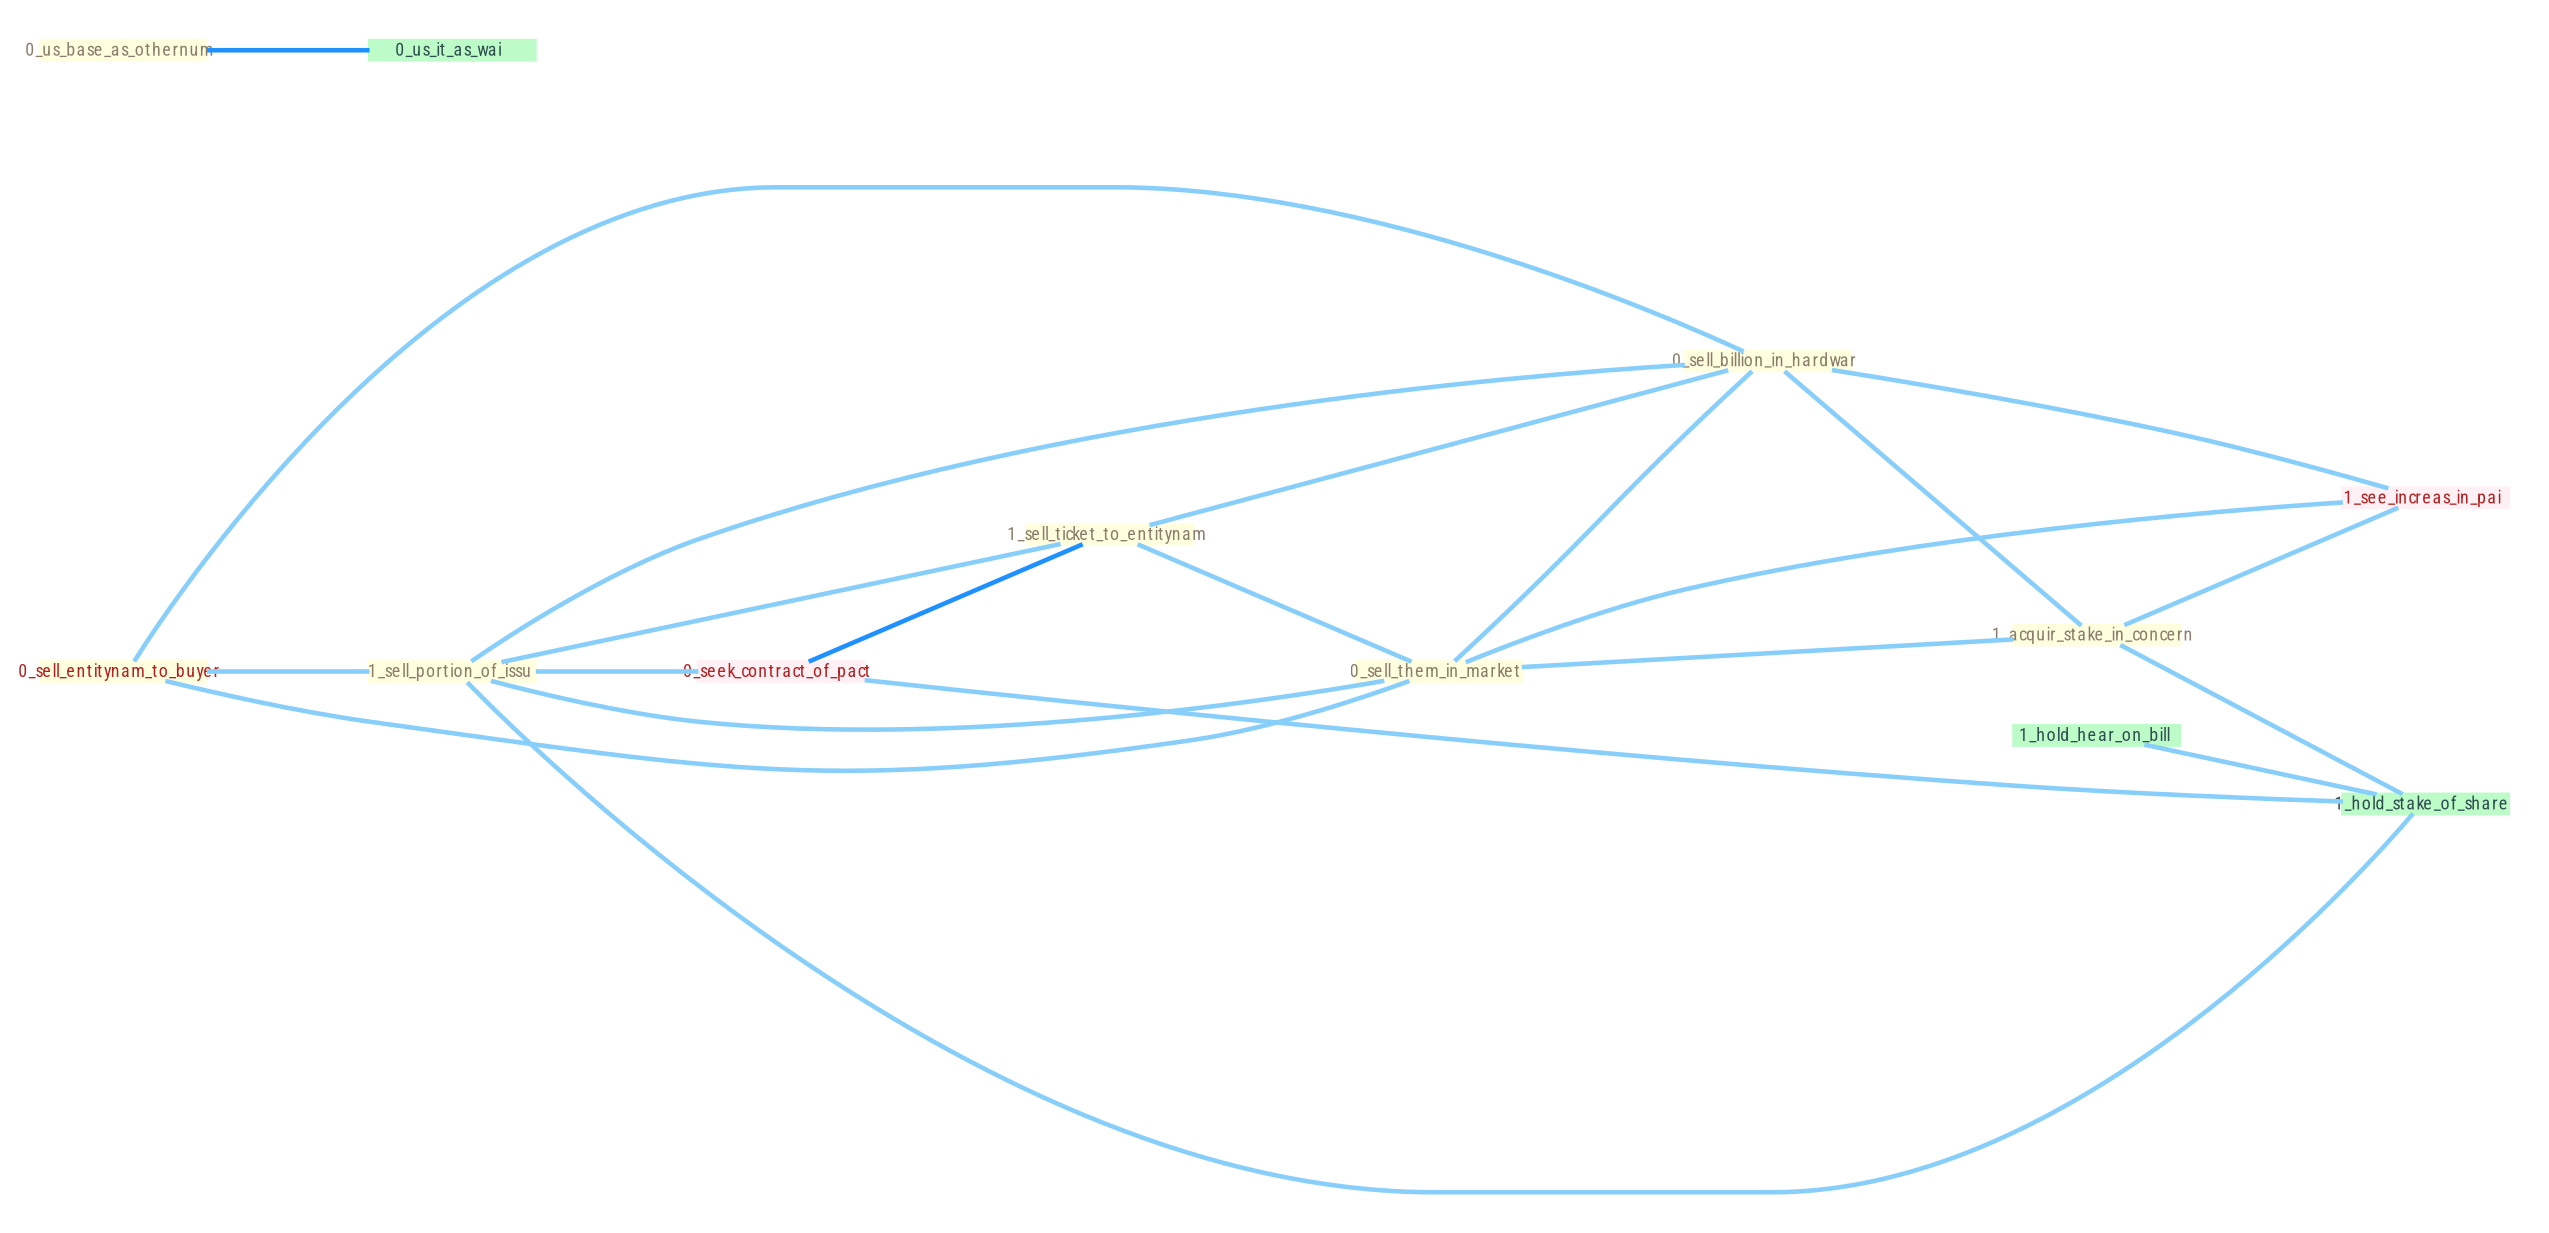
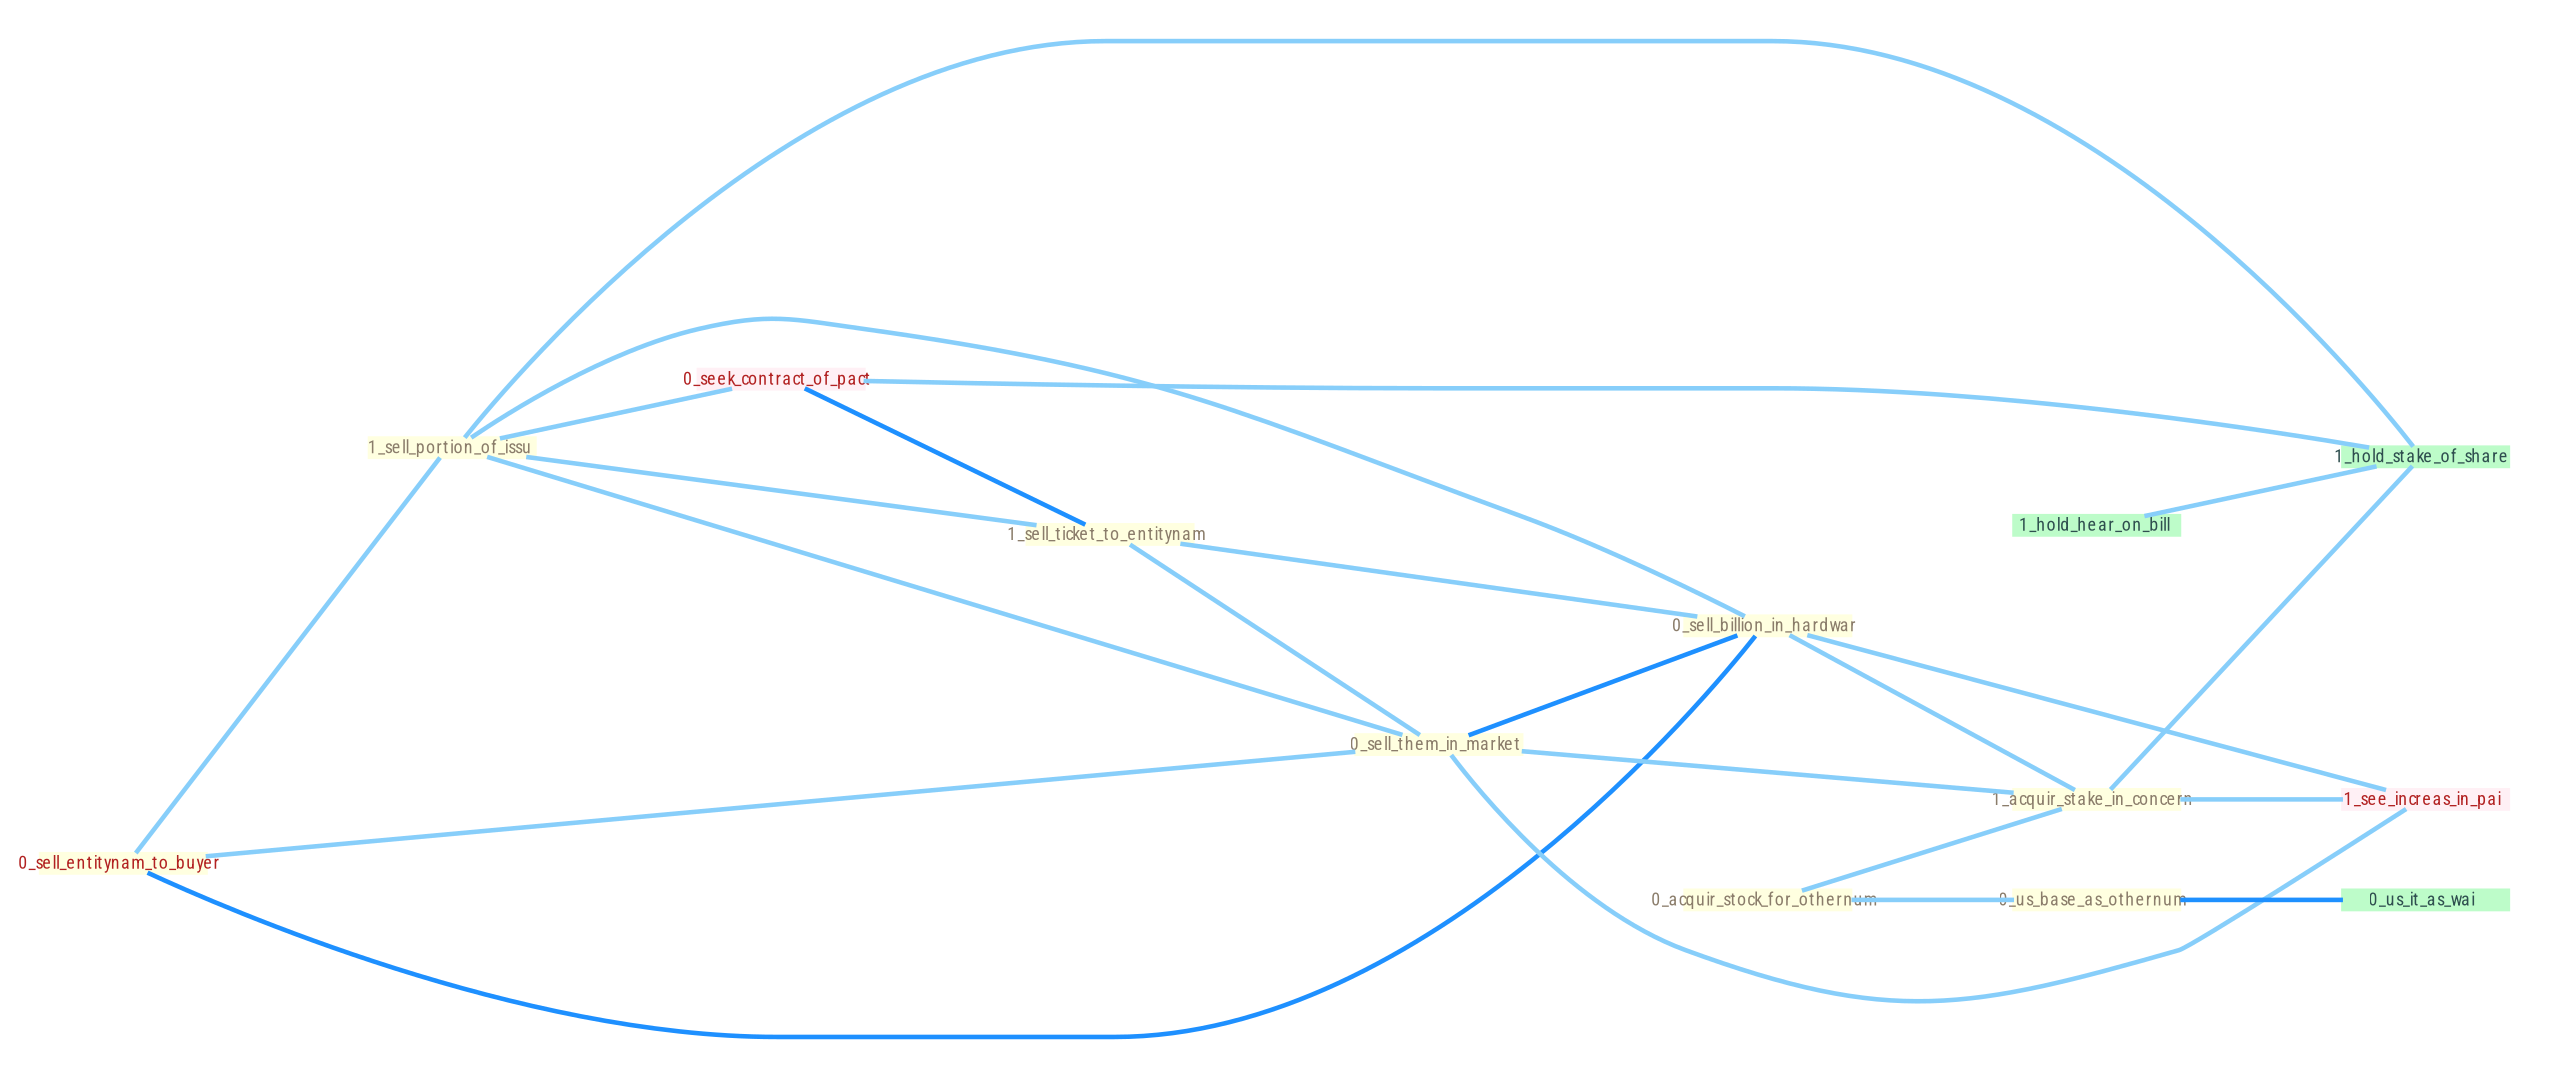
(859, 187) -> (1008, 1037)
(1603, 516) -> (1603, 685)
none -> (1768, 900)
